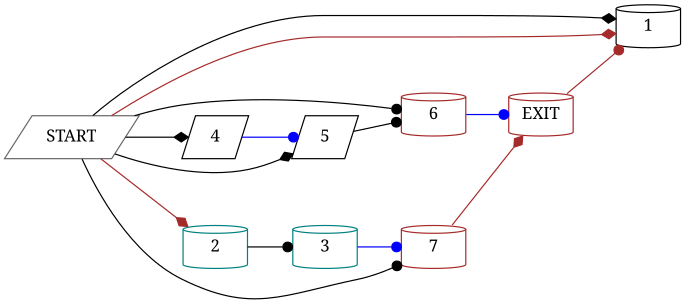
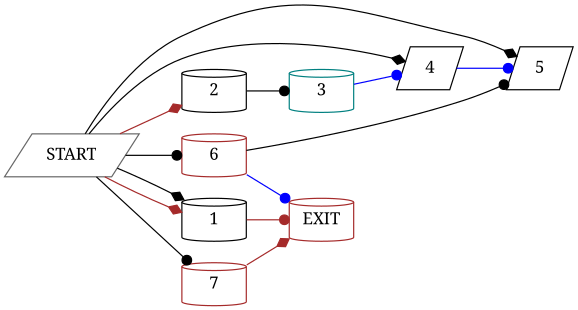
(591, 73) -> (263, 220)
(373, 127) -> (375, 125)
(215, 247) -> (214, 91)
(375, 247) -> (373, 80)
